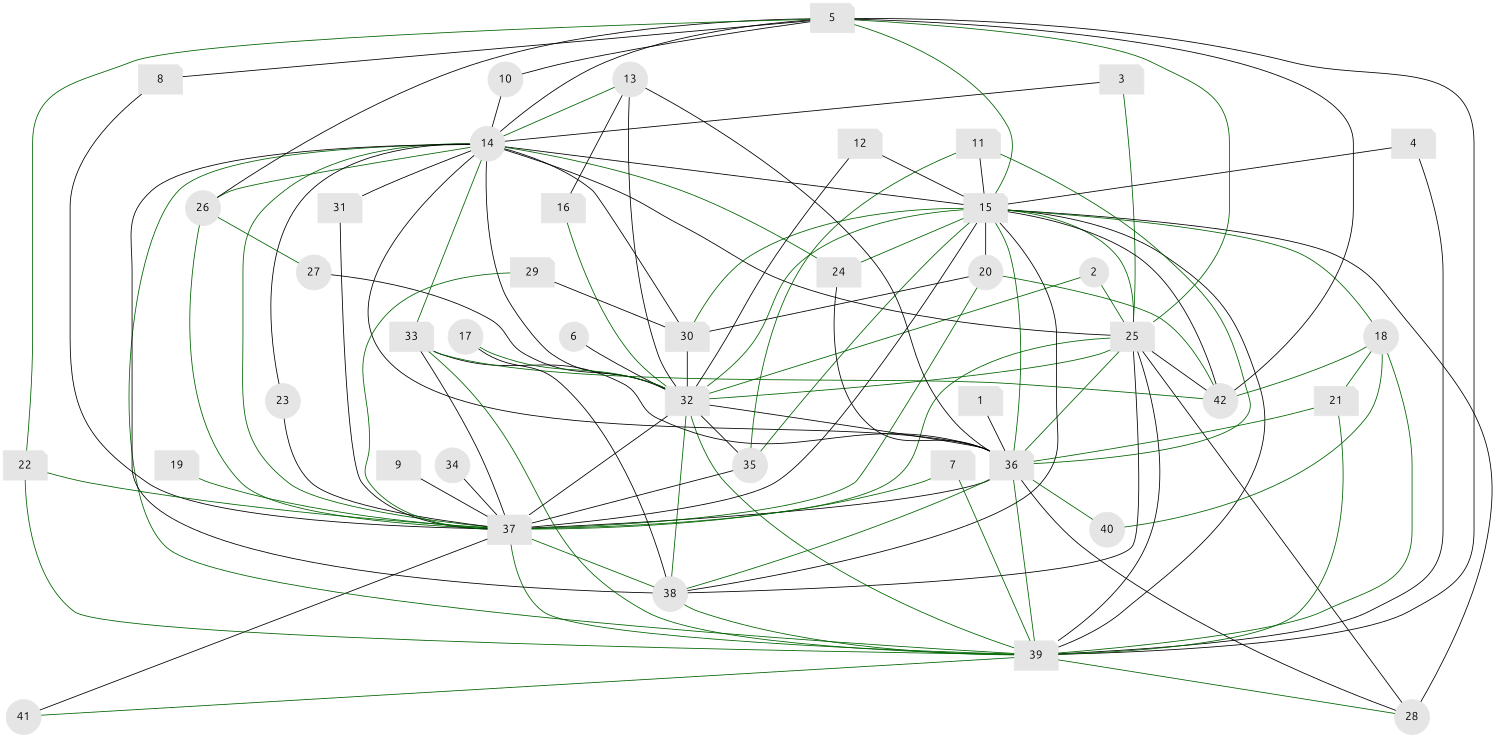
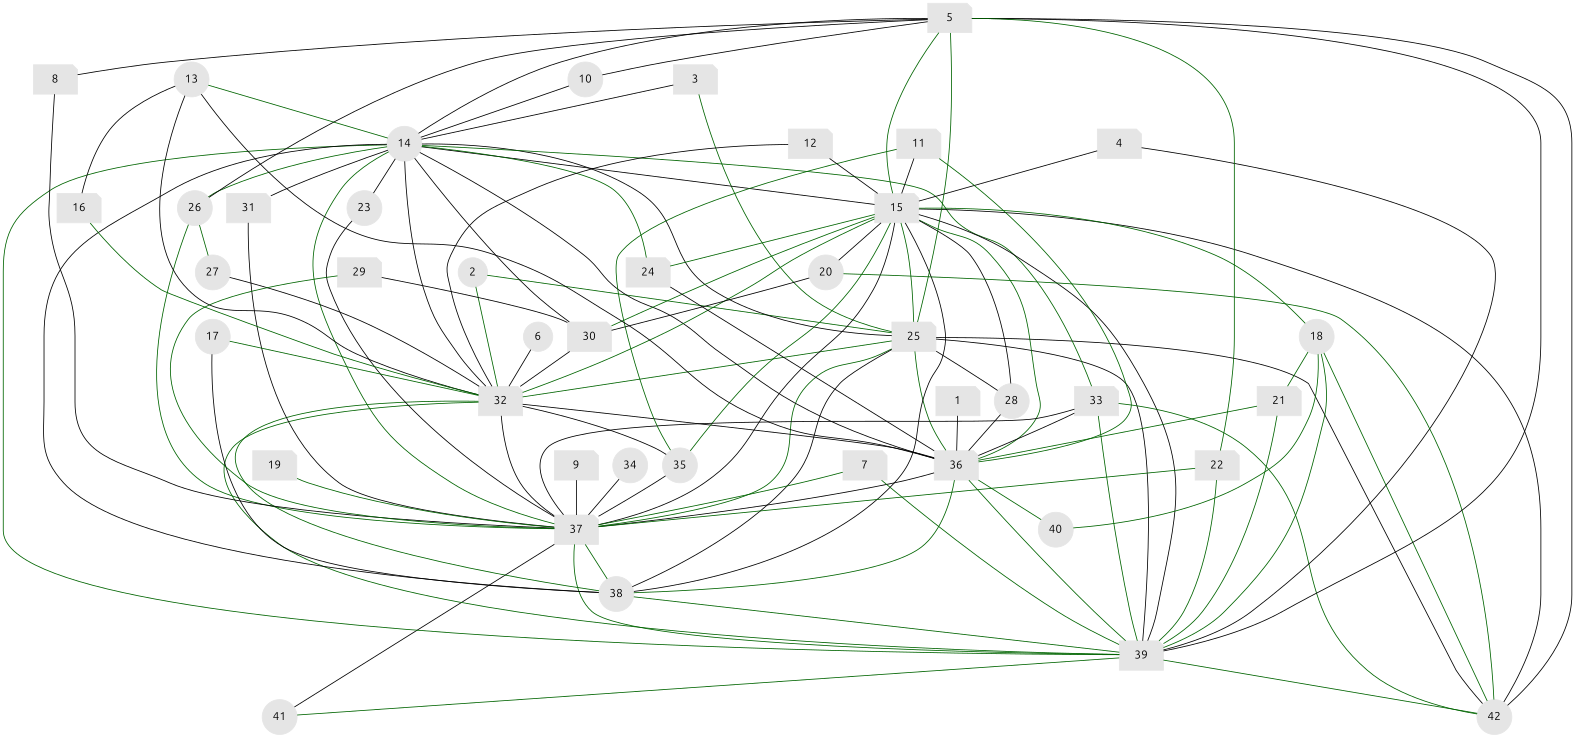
(809, 500) -> none
(1227, 687) -> (1320, 687)
